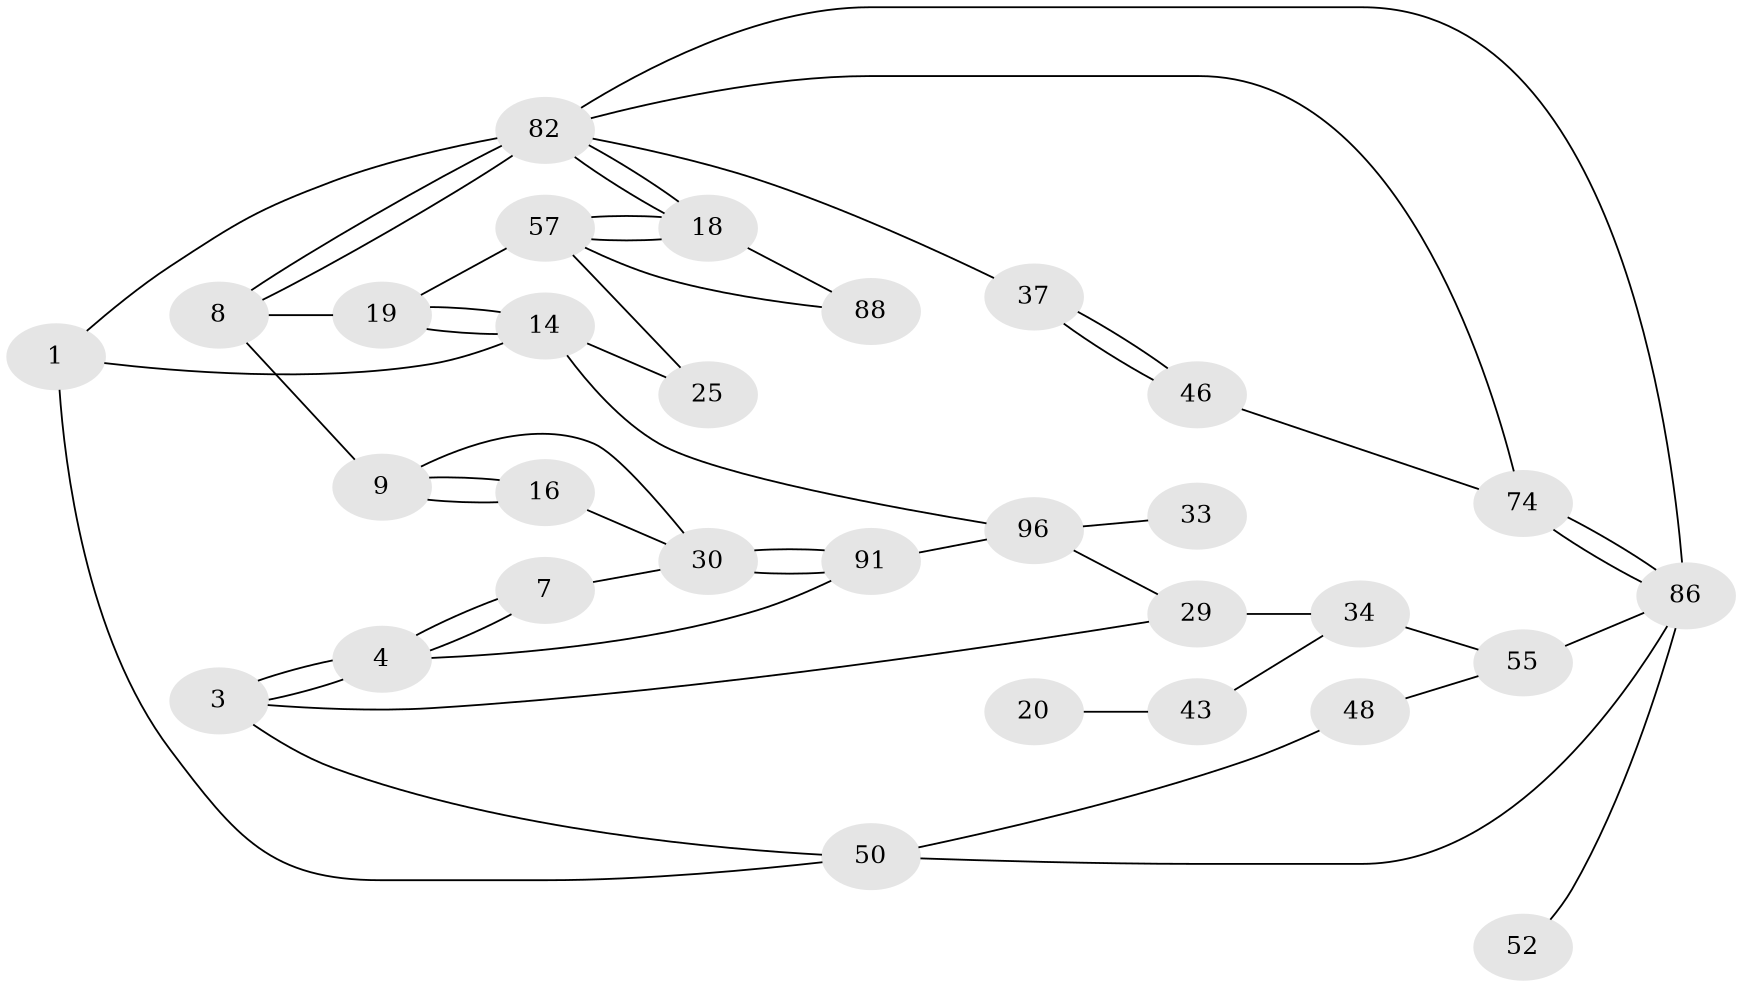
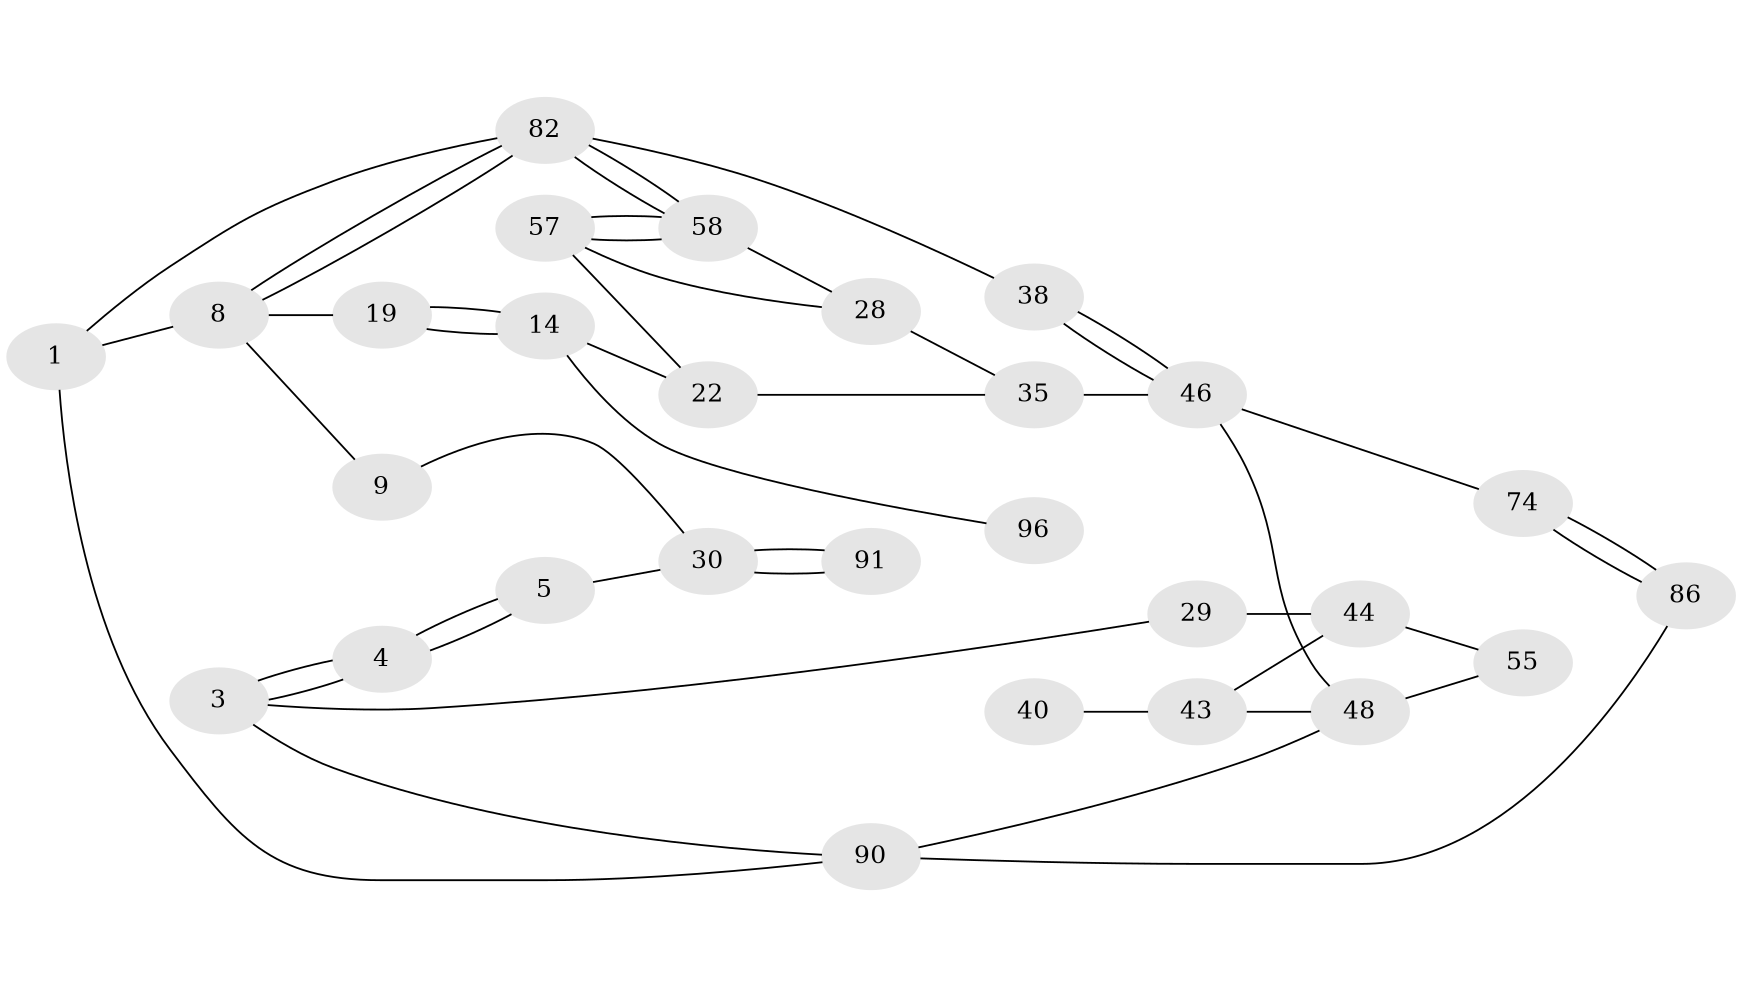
(1309, 7) -> none
(1163, 76) -> none
(708, 228) -> (708, 228)
(464, 272) -> none
(1034, 297) -> (1034, 297)
(871, 312) -> (871, 312)
(305, 374) -> (138, 336)
(708, 395) -> (708, 395)
none -> (1034, 395)
(545, 493) -> none
(1197, 516) -> none
(953, 546) -> none
none -> (1274, 556)
(1116, 572) -> none
(545, 590) -> (545, 590)
(1360, 614) -> (1360, 614)
(1605, 629) -> none
(635, 638) -> none
(1034, 712) -> (1034, 712)
none -> (1279, 712)
(871, 857) -> (871, 857)
(1523, 947) -> none
